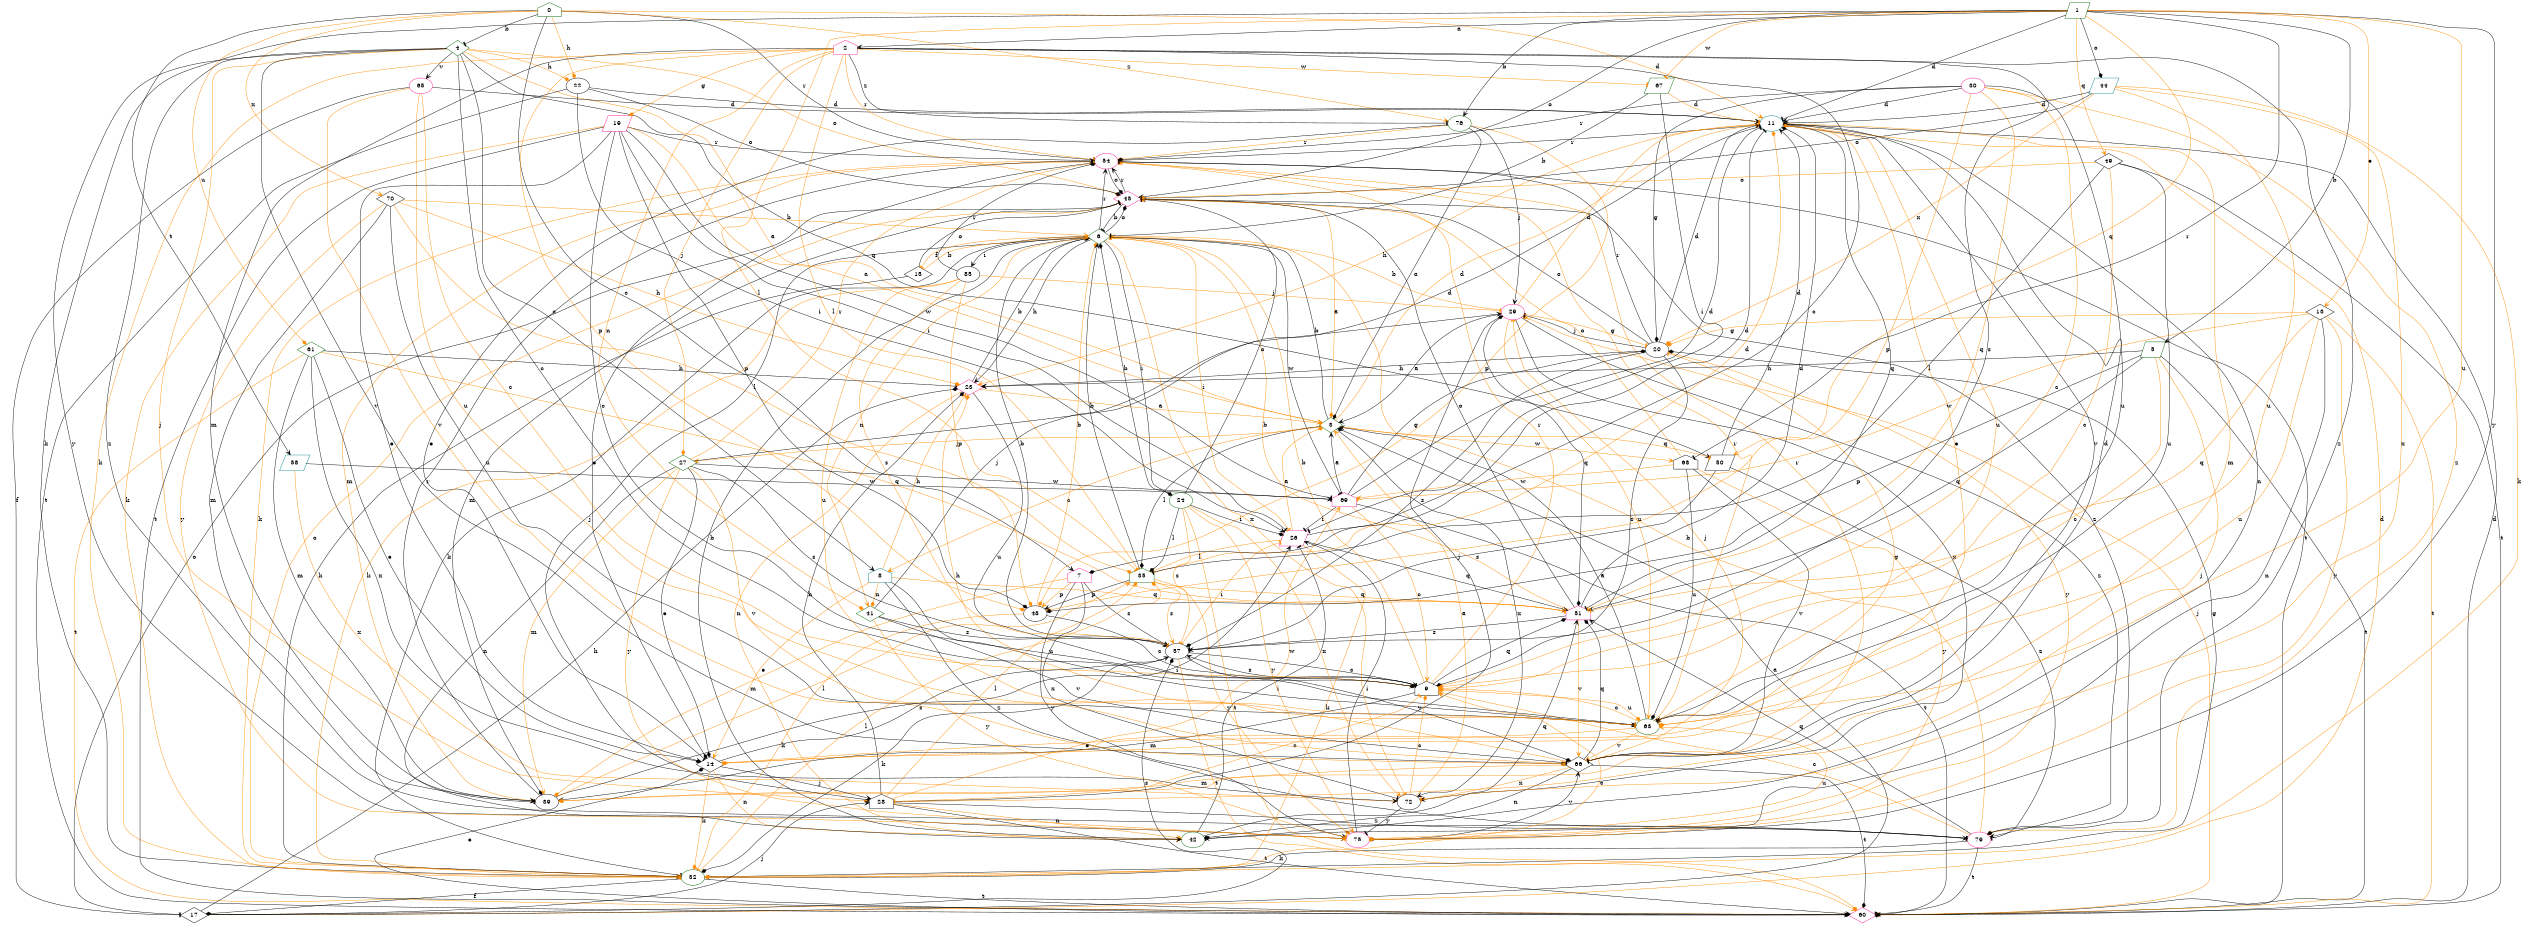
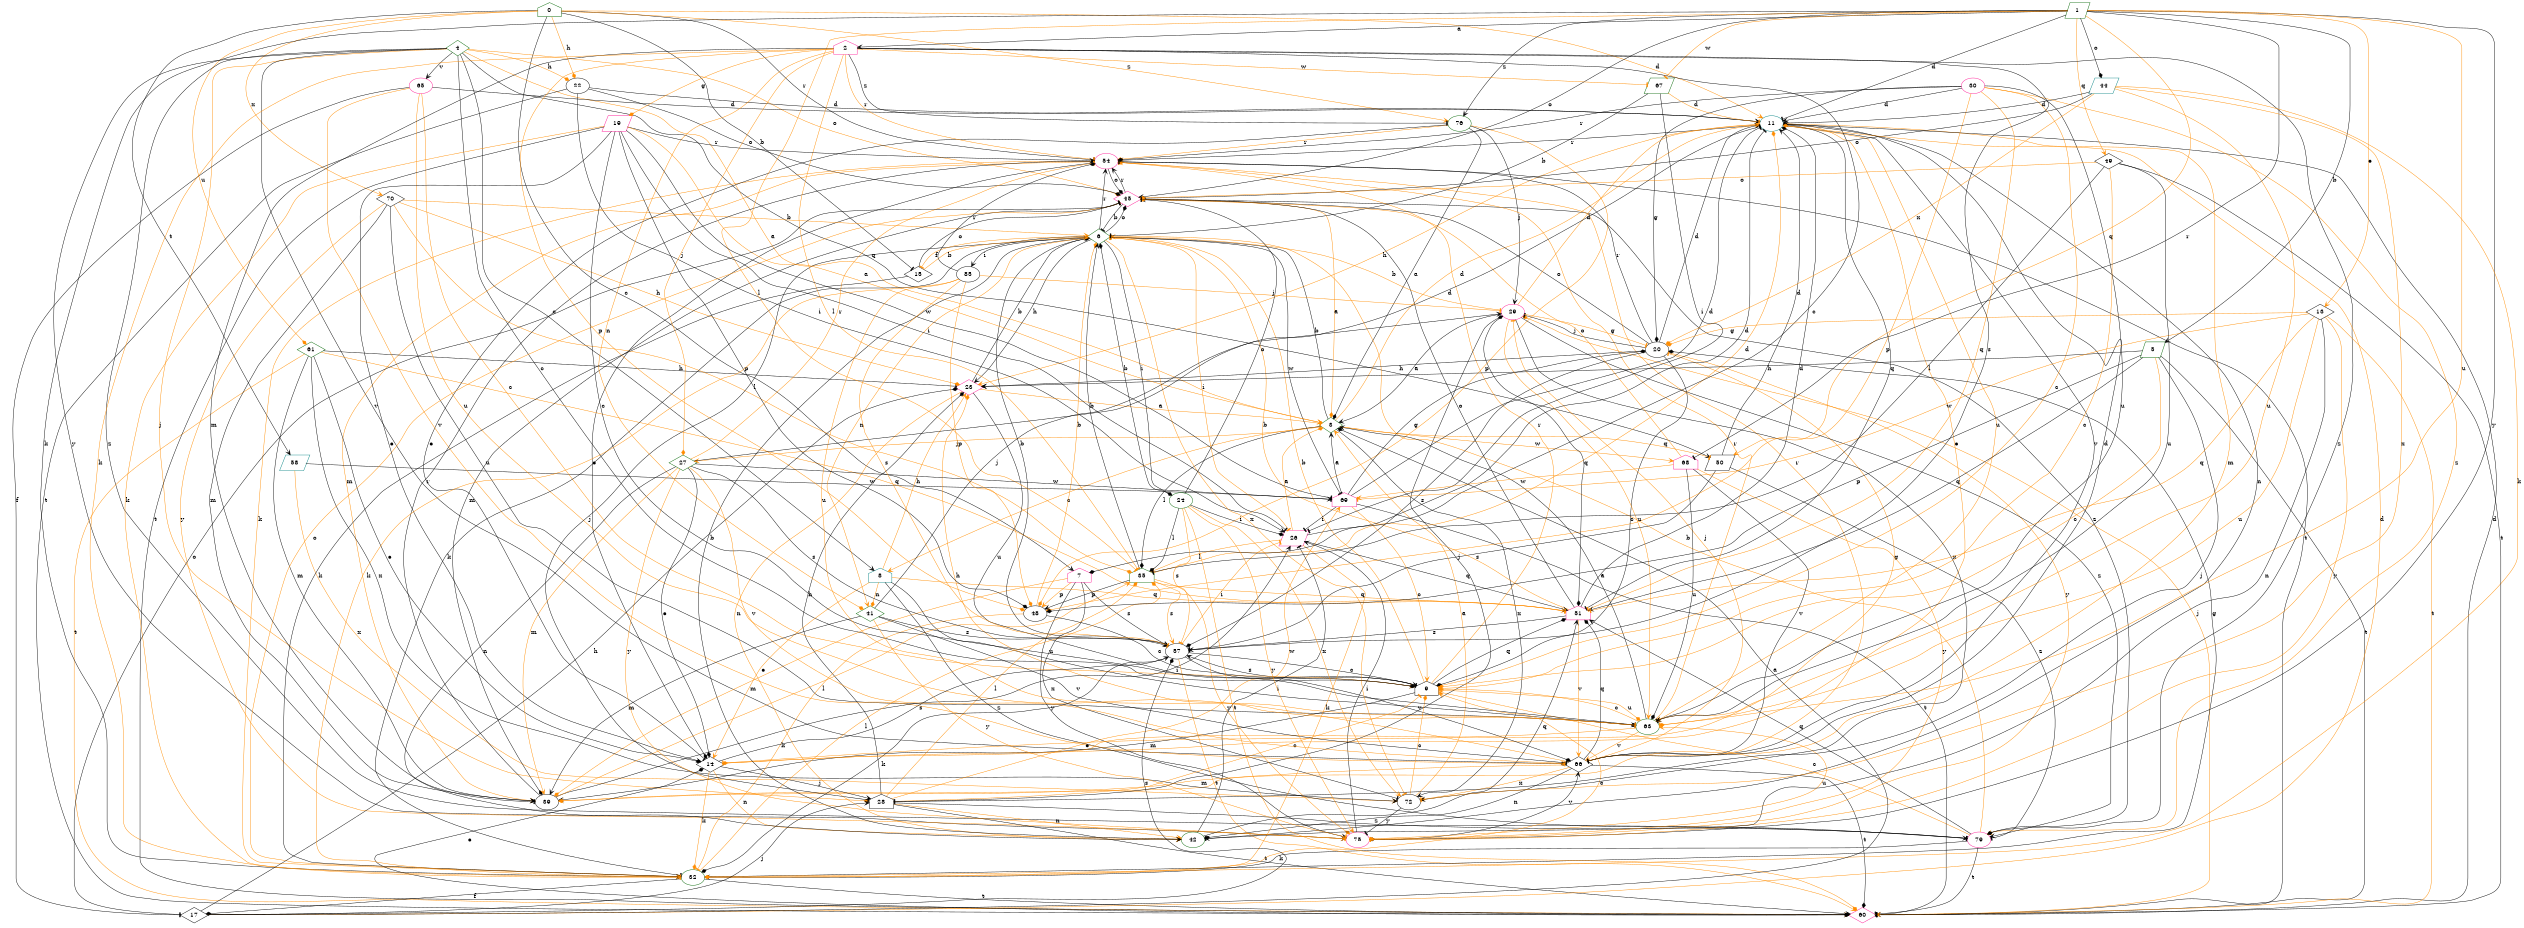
(499, 28) -> (738, 129)
(1505, 67) -> (1505, 67)
(1622, 175) -> (1622, 175)
(1686, 463) -> (1686, 463)
none -> (687, 675)
(2501, 740) -> (2501, 740)
(1686, 765) -> (1686, 765)
